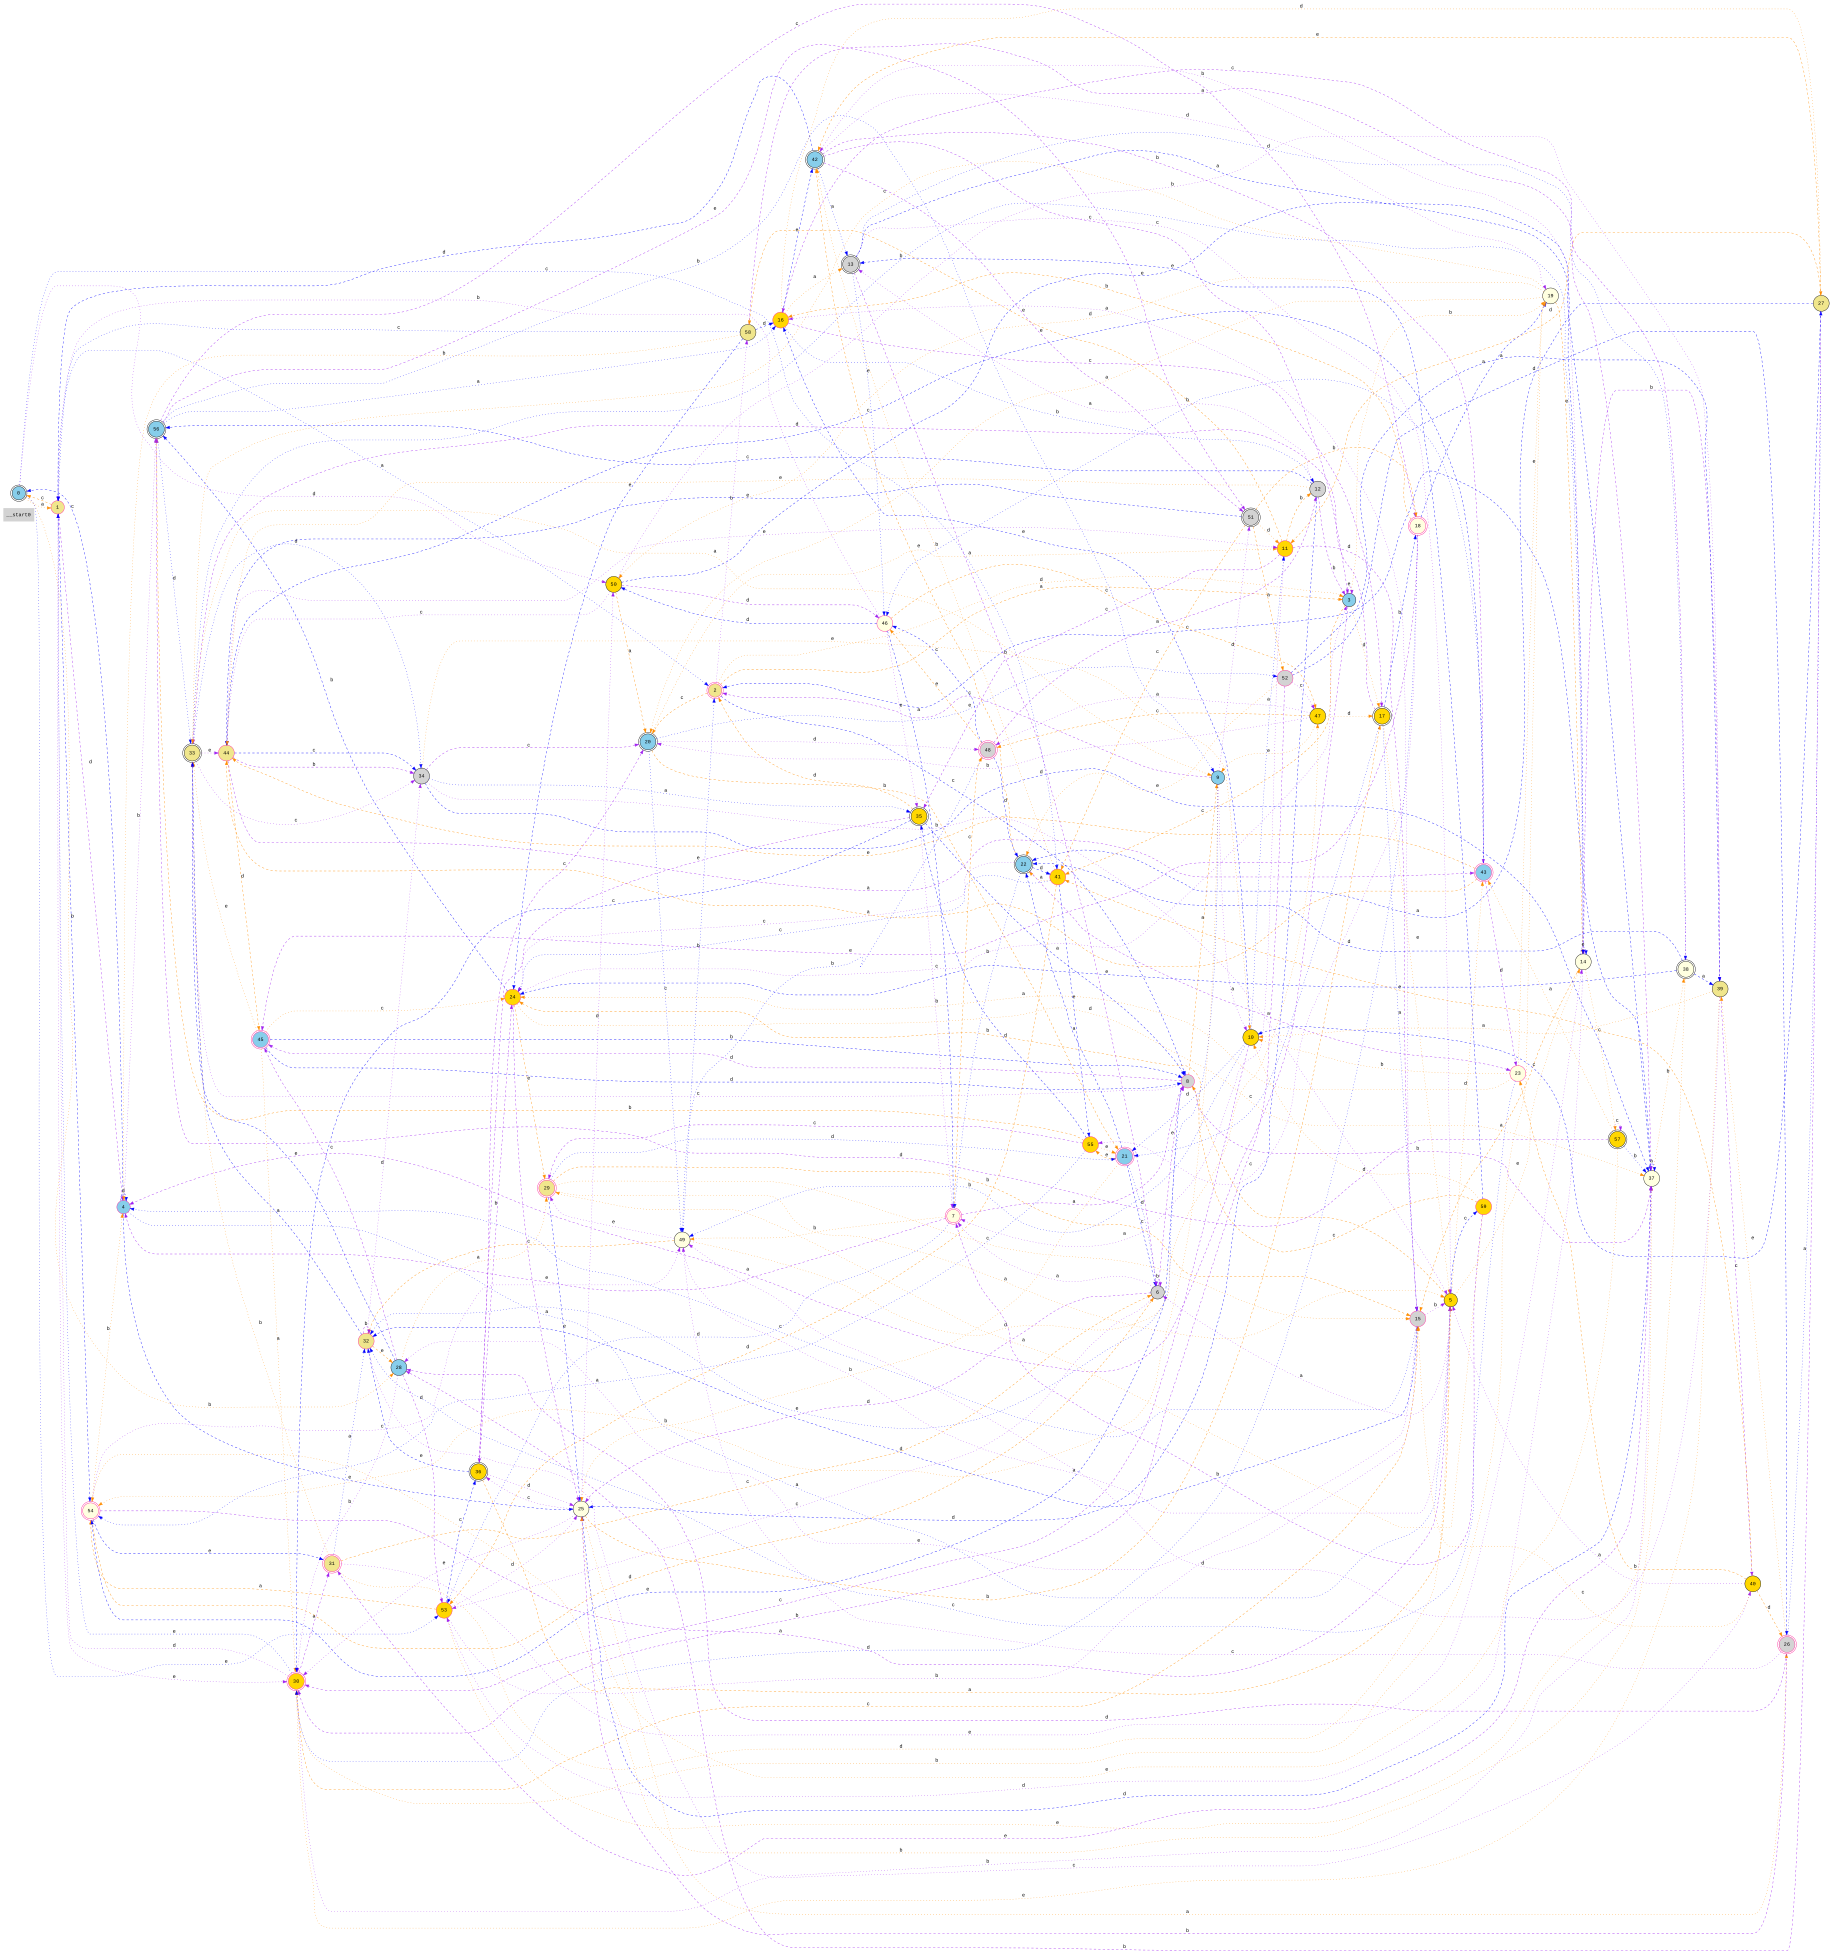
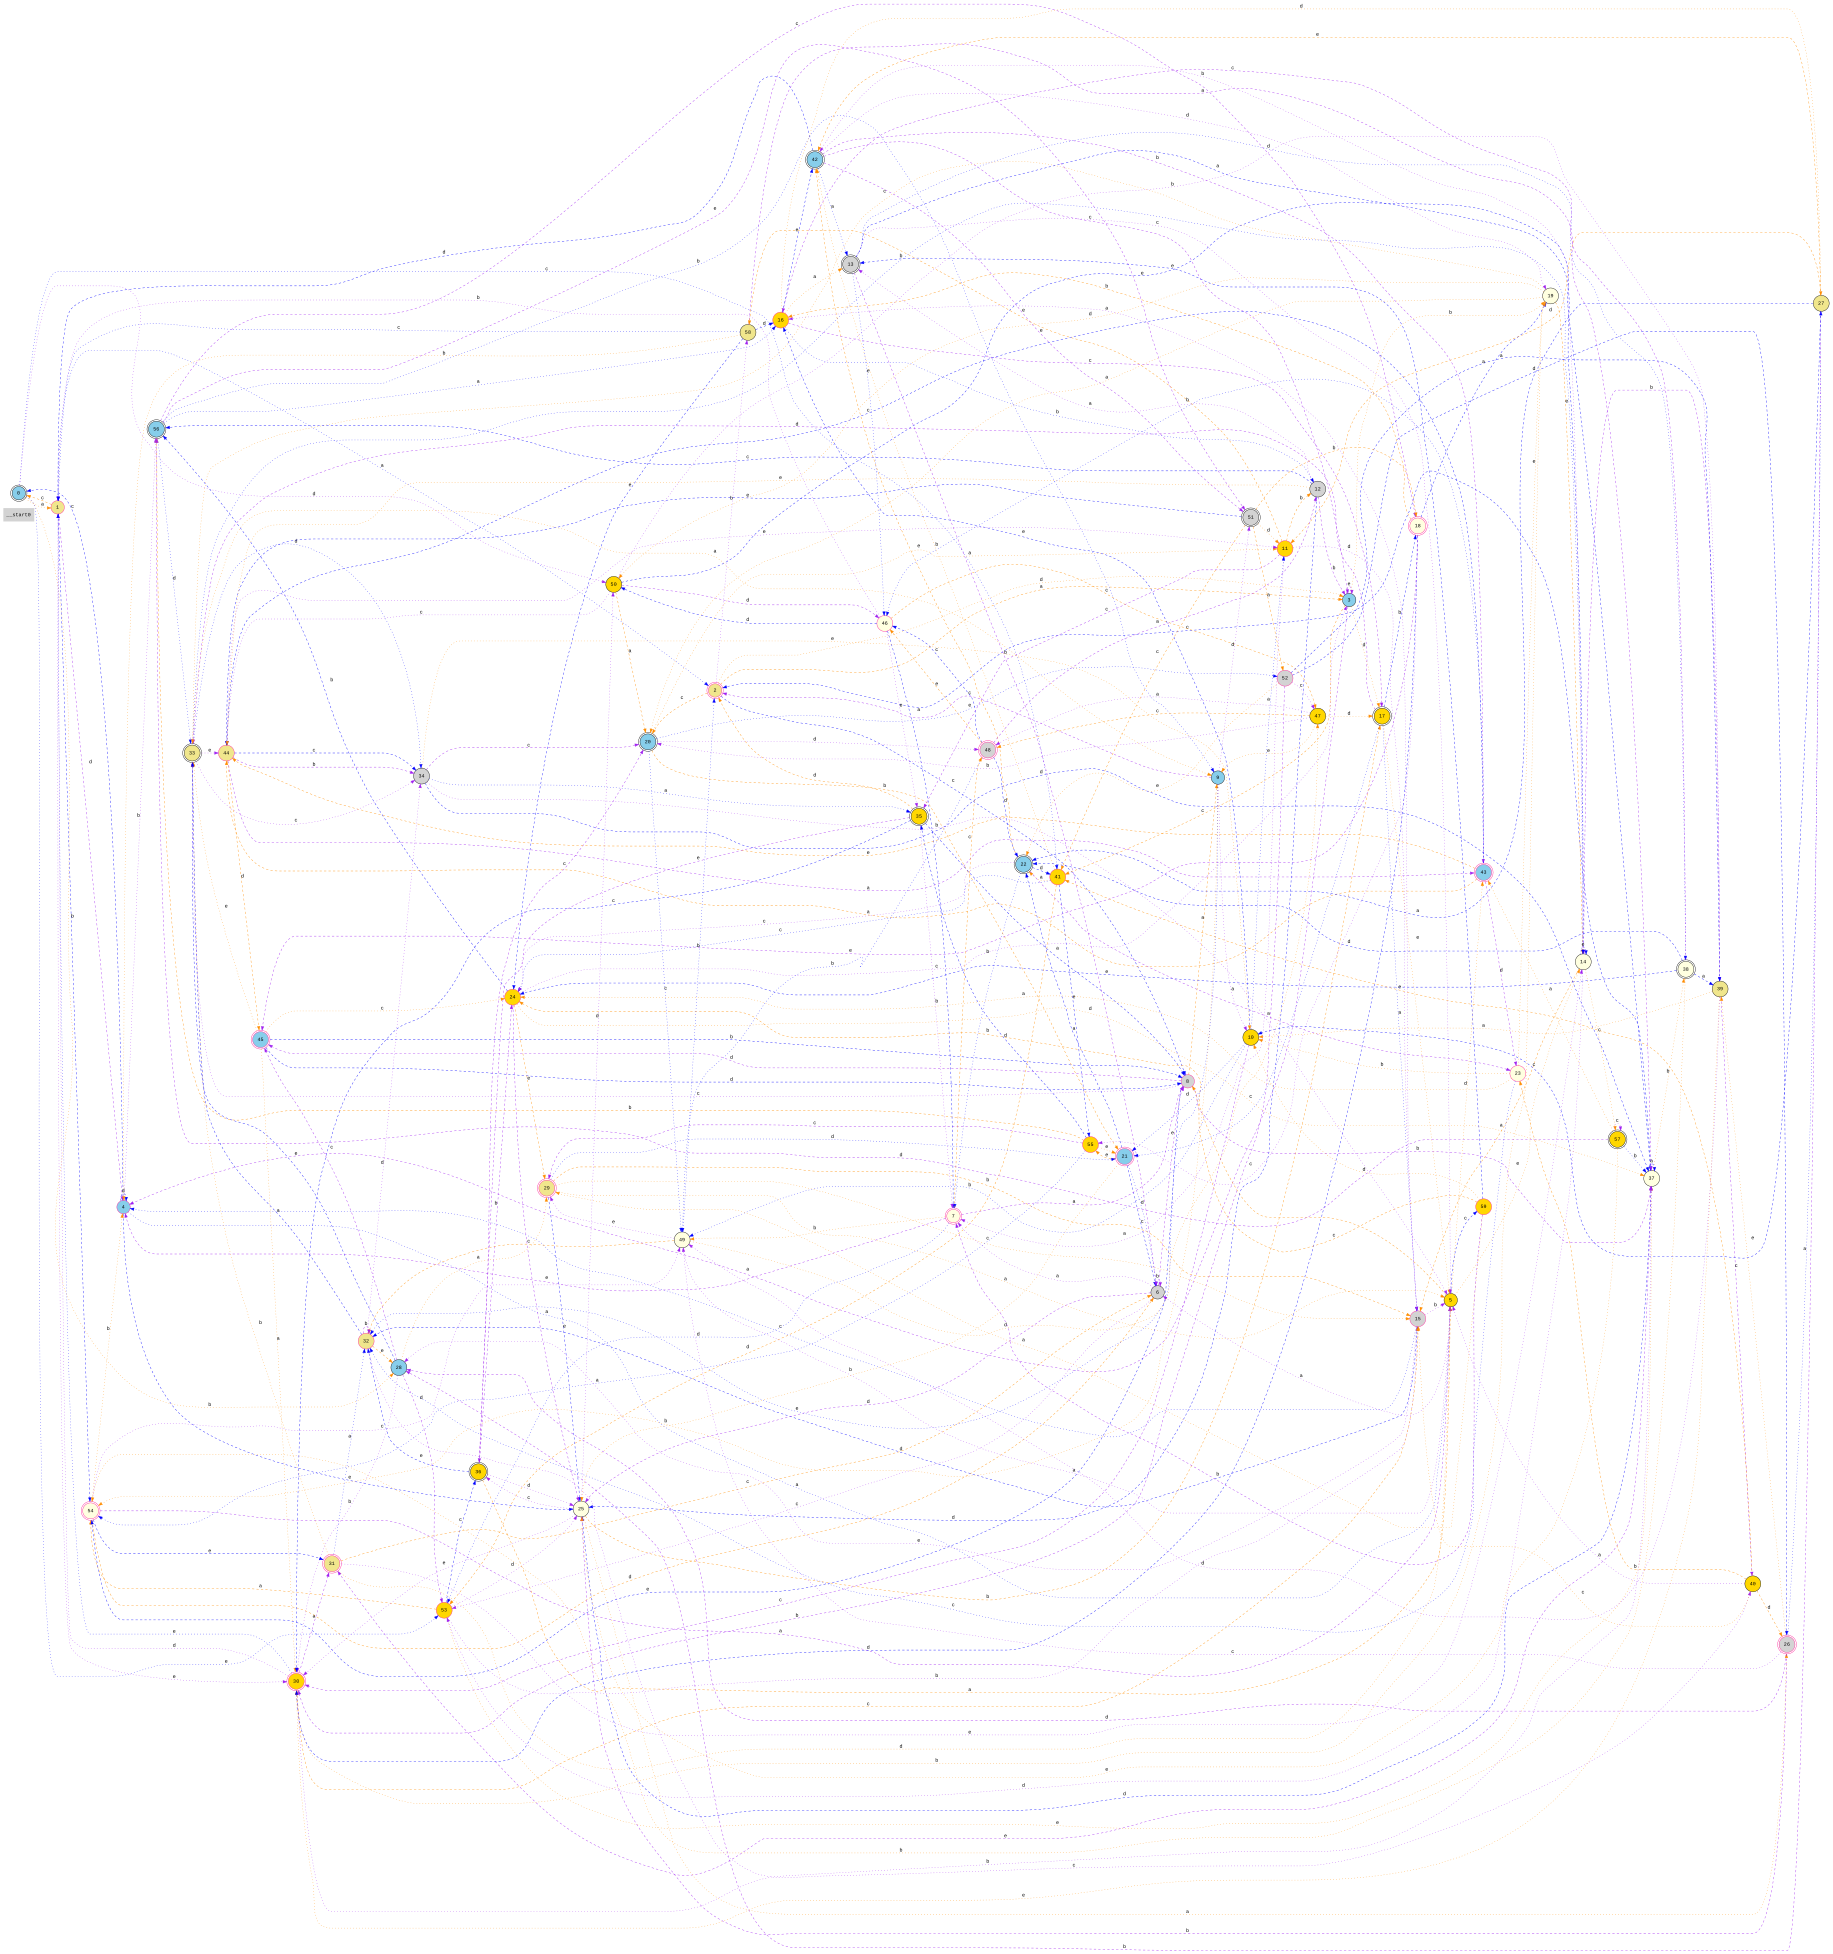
(1404, 871) -> (1404, 871)
(1194, 1524) -> (1194, 1524)
